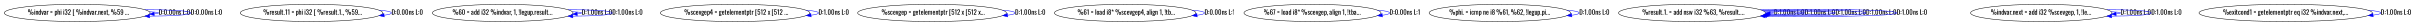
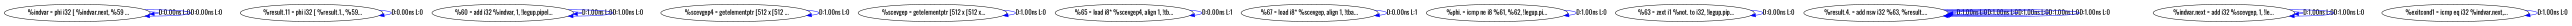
(503, 13) -> (503, 13)
(1125, 13) -> (1124, 13)
none -> (1685, 13)
(1692, 13) -> (1876, 13)
(2286, 13) -> (2455, 13)
